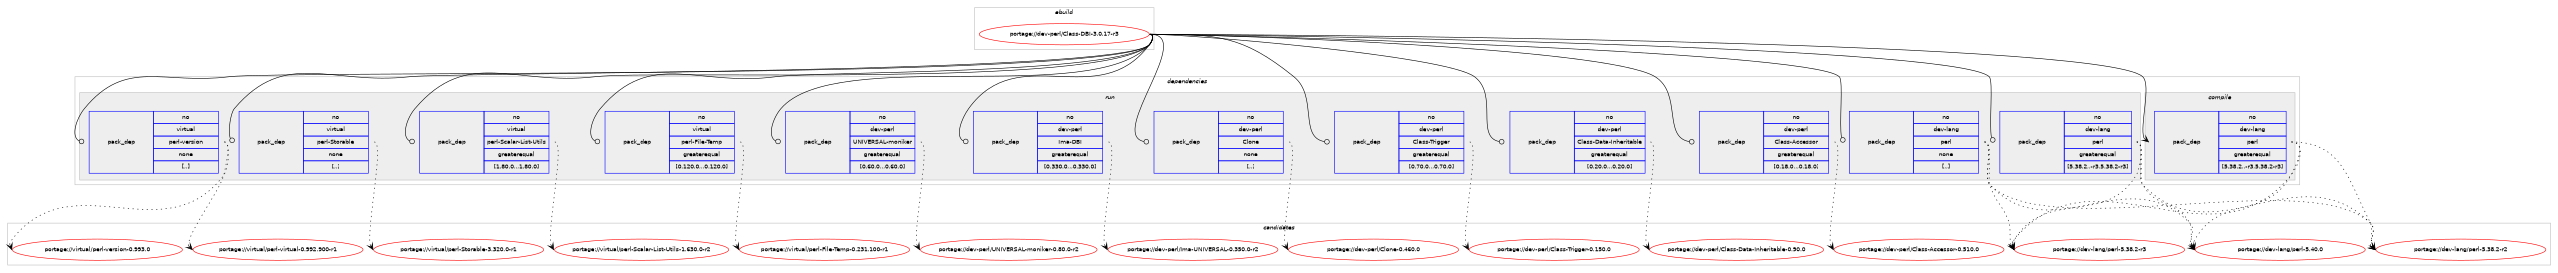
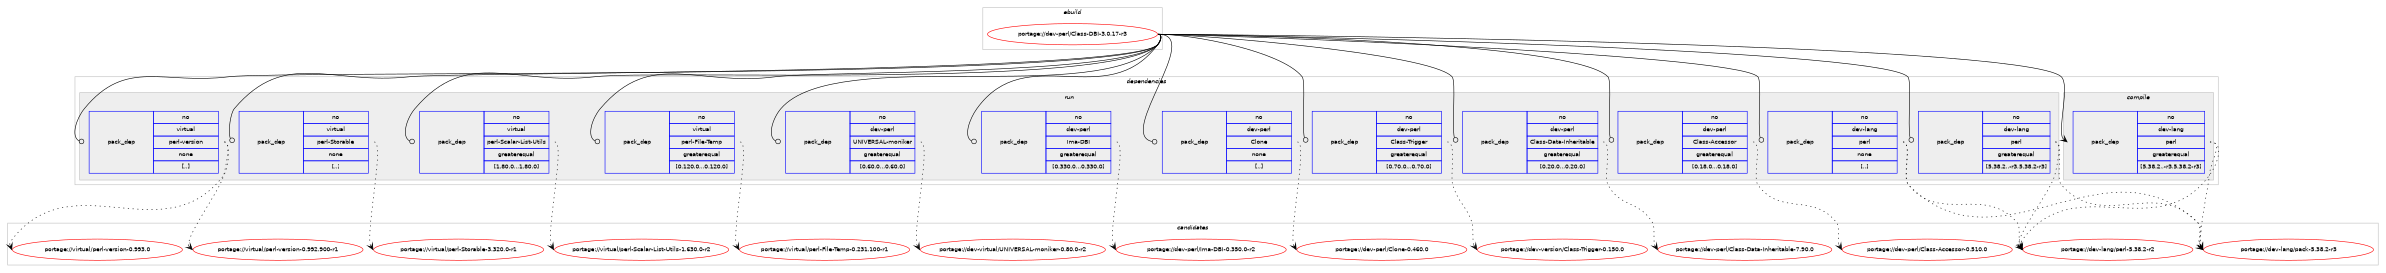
(278, 250) -> (278, 250)
(1009, 250) -> (1013, 250)
(1193, 250) -> (1201, 250)
(1554, 250) -> (1562, 250)
(1737, 250) -> (1745, 250)
(2100, 250) -> (2289, 250)
(2280, 250) -> none
